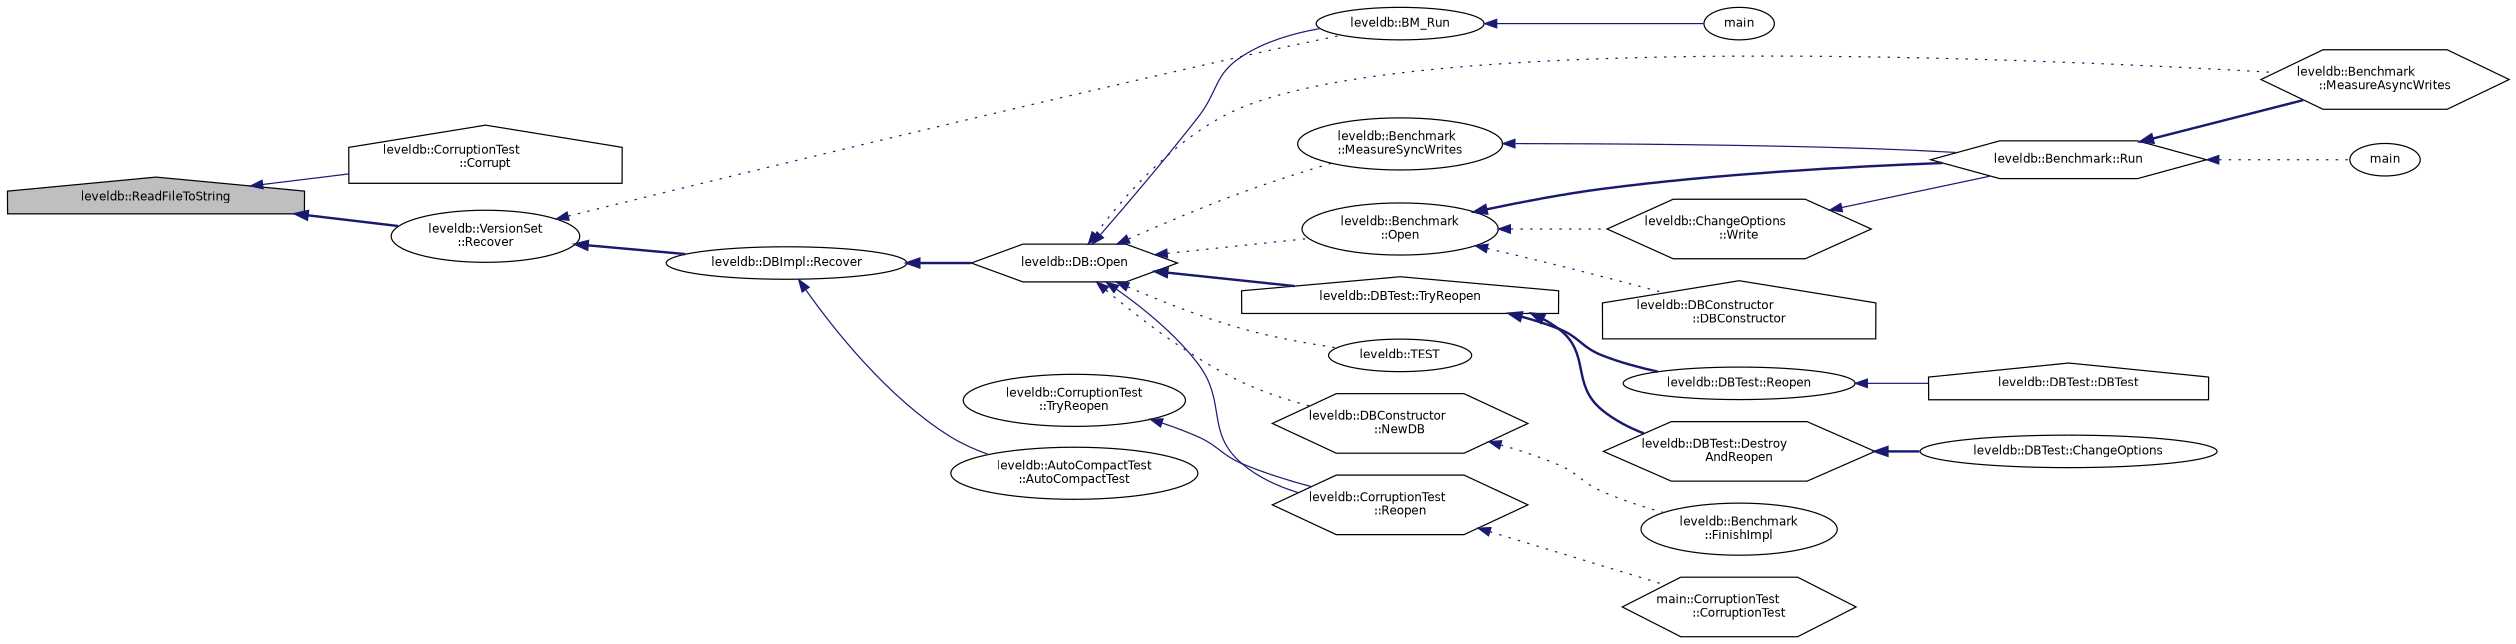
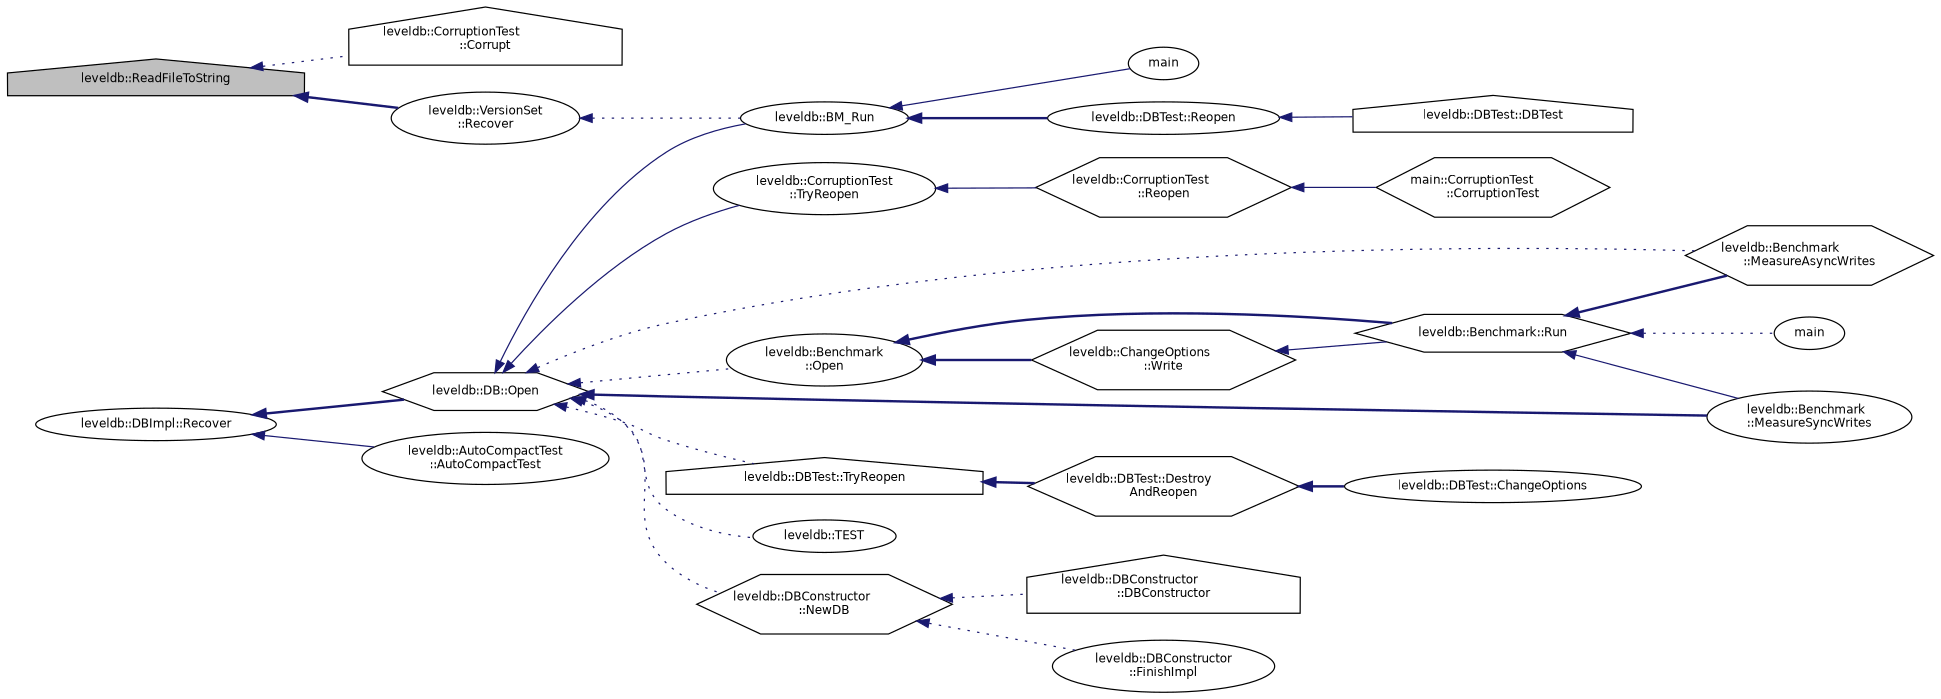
(1736, 145) -> (1657, 377)
(306, 179) -> (306, 61)
(1229, 197) -> (1150, 406)
(1559, 229) -> (983, 360)
(637, 250) -> none
(1576, 270) -> (990, 596)
(1231, 279) -> (659, 438)
(1588, 348) -> (984, 118)
(1212, 392) -> (614, 268)
(1739, 529) -> (1164, 666)
(1577, 558) -> (1340, 187)
